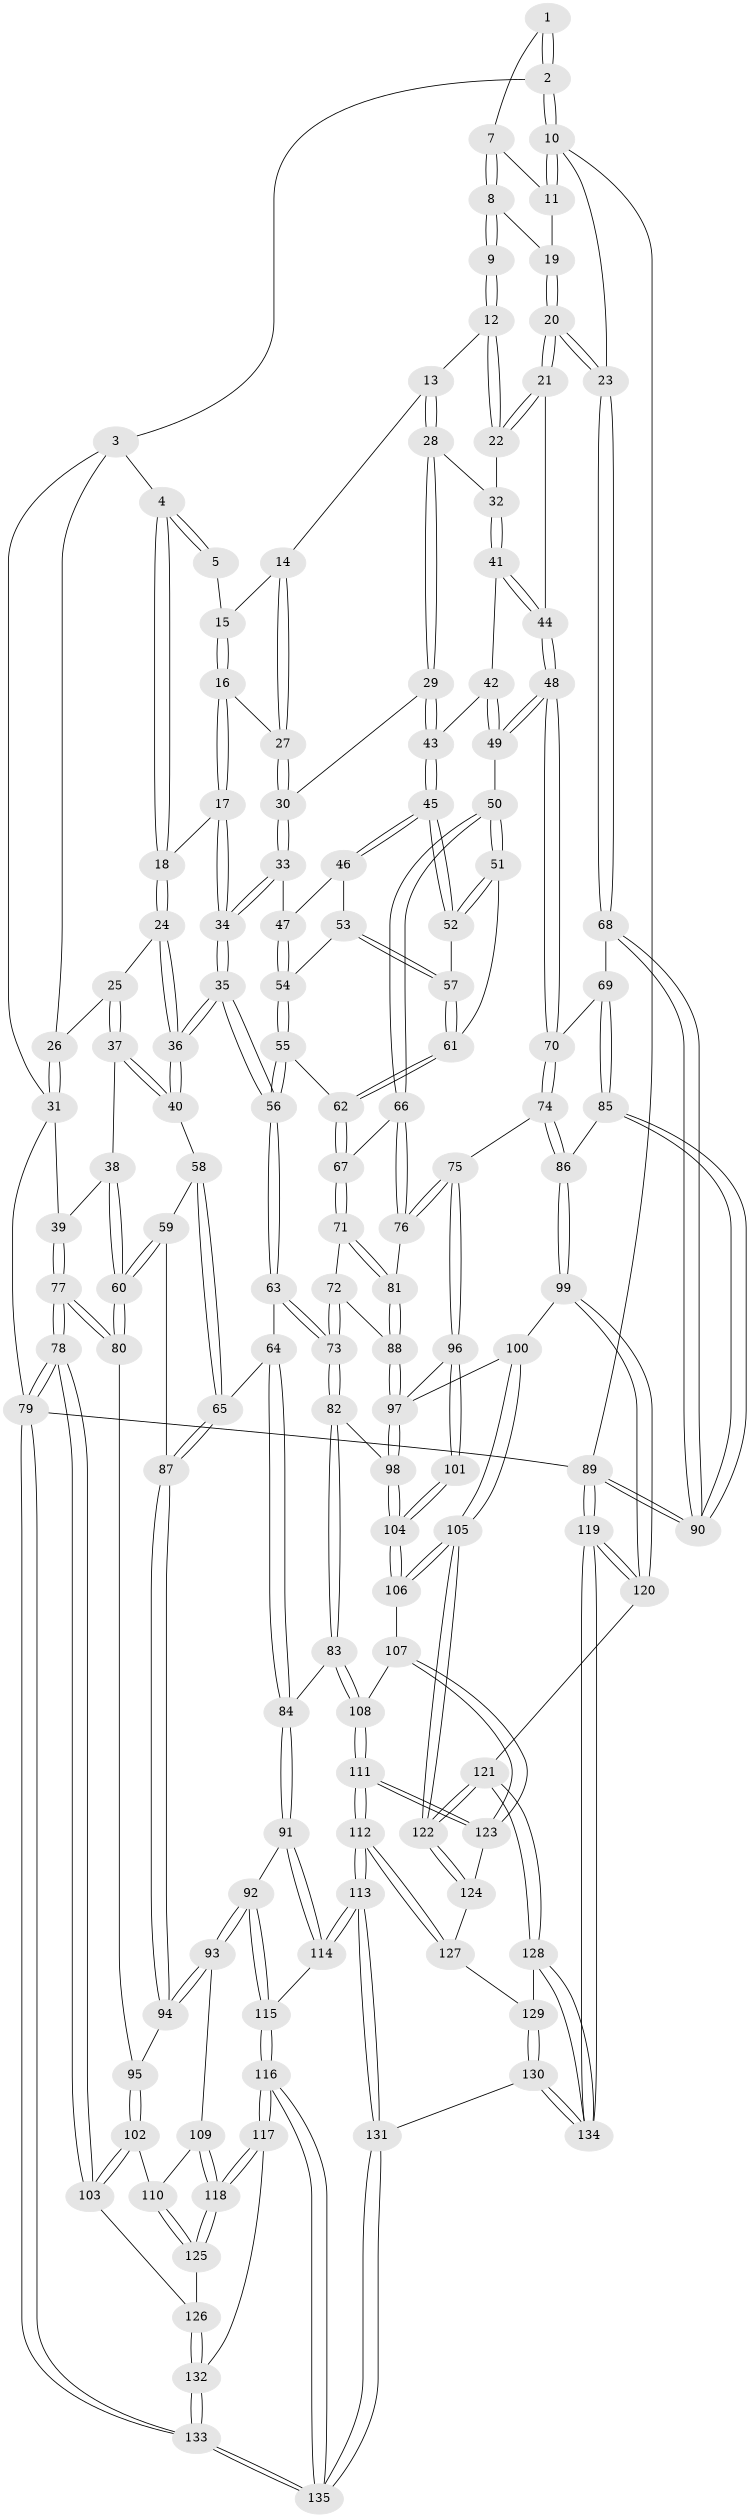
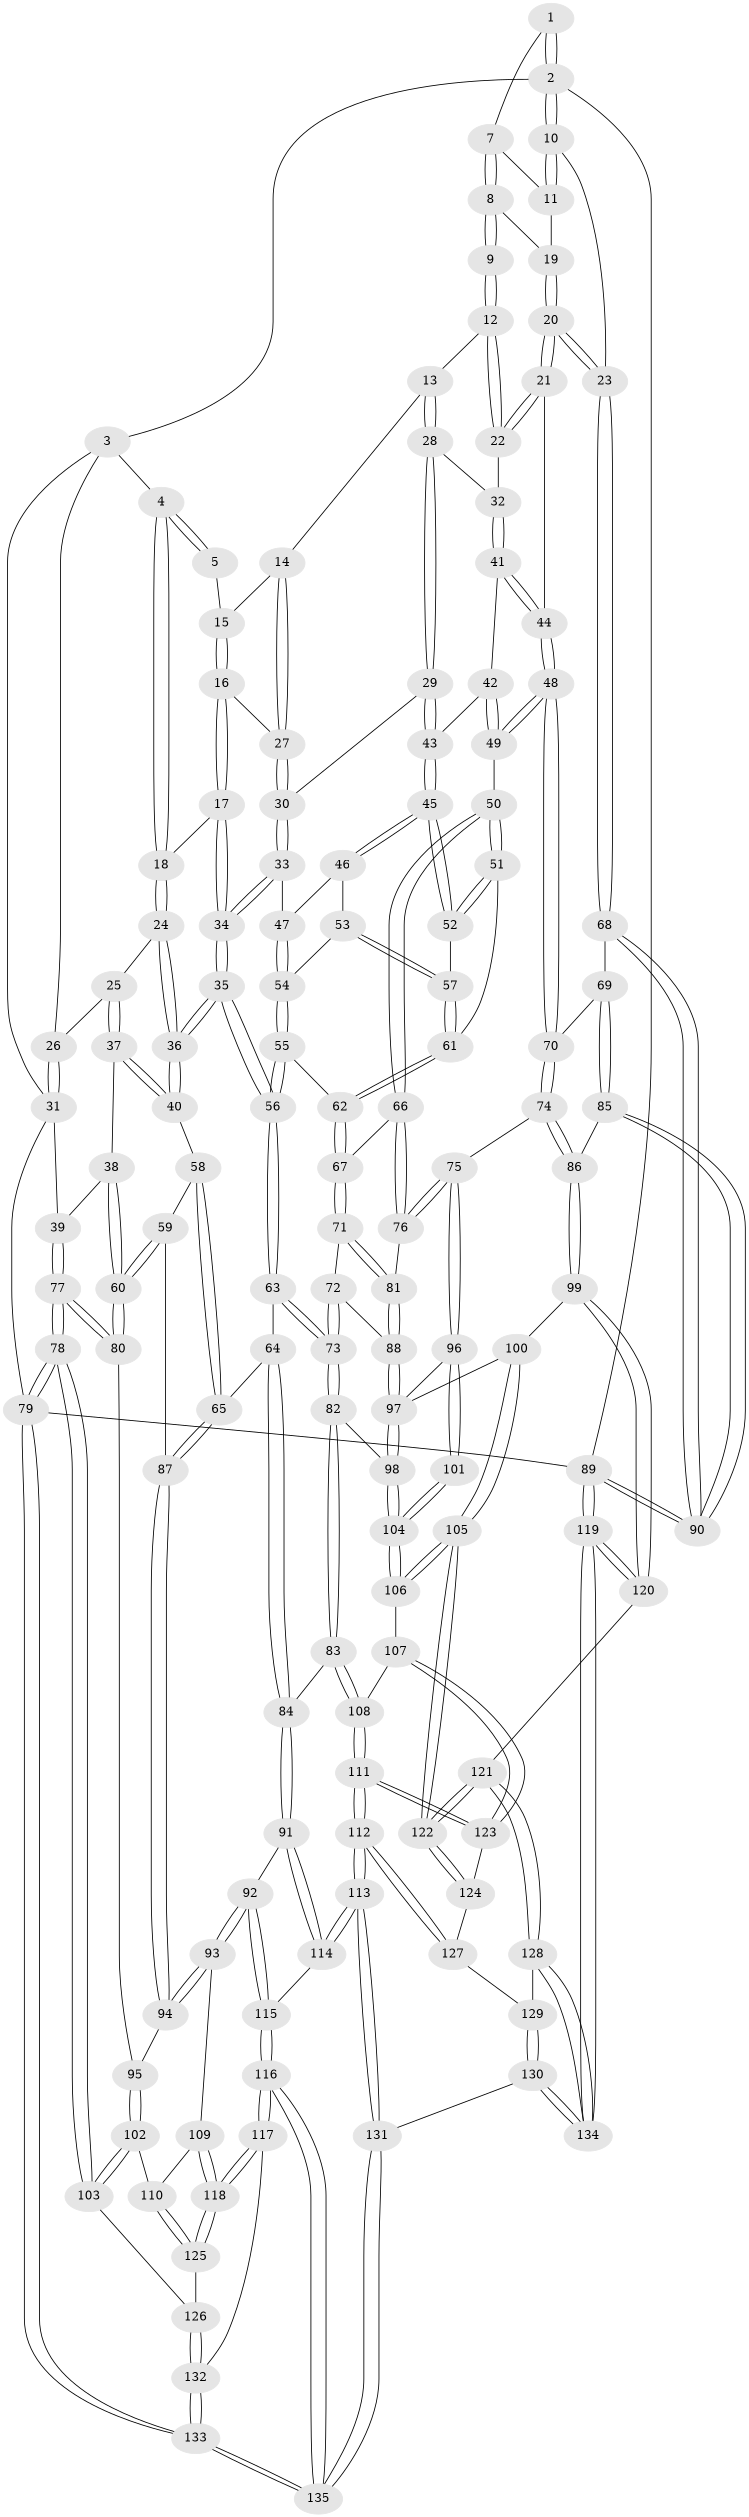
(652, 788) -> (651, 758)
